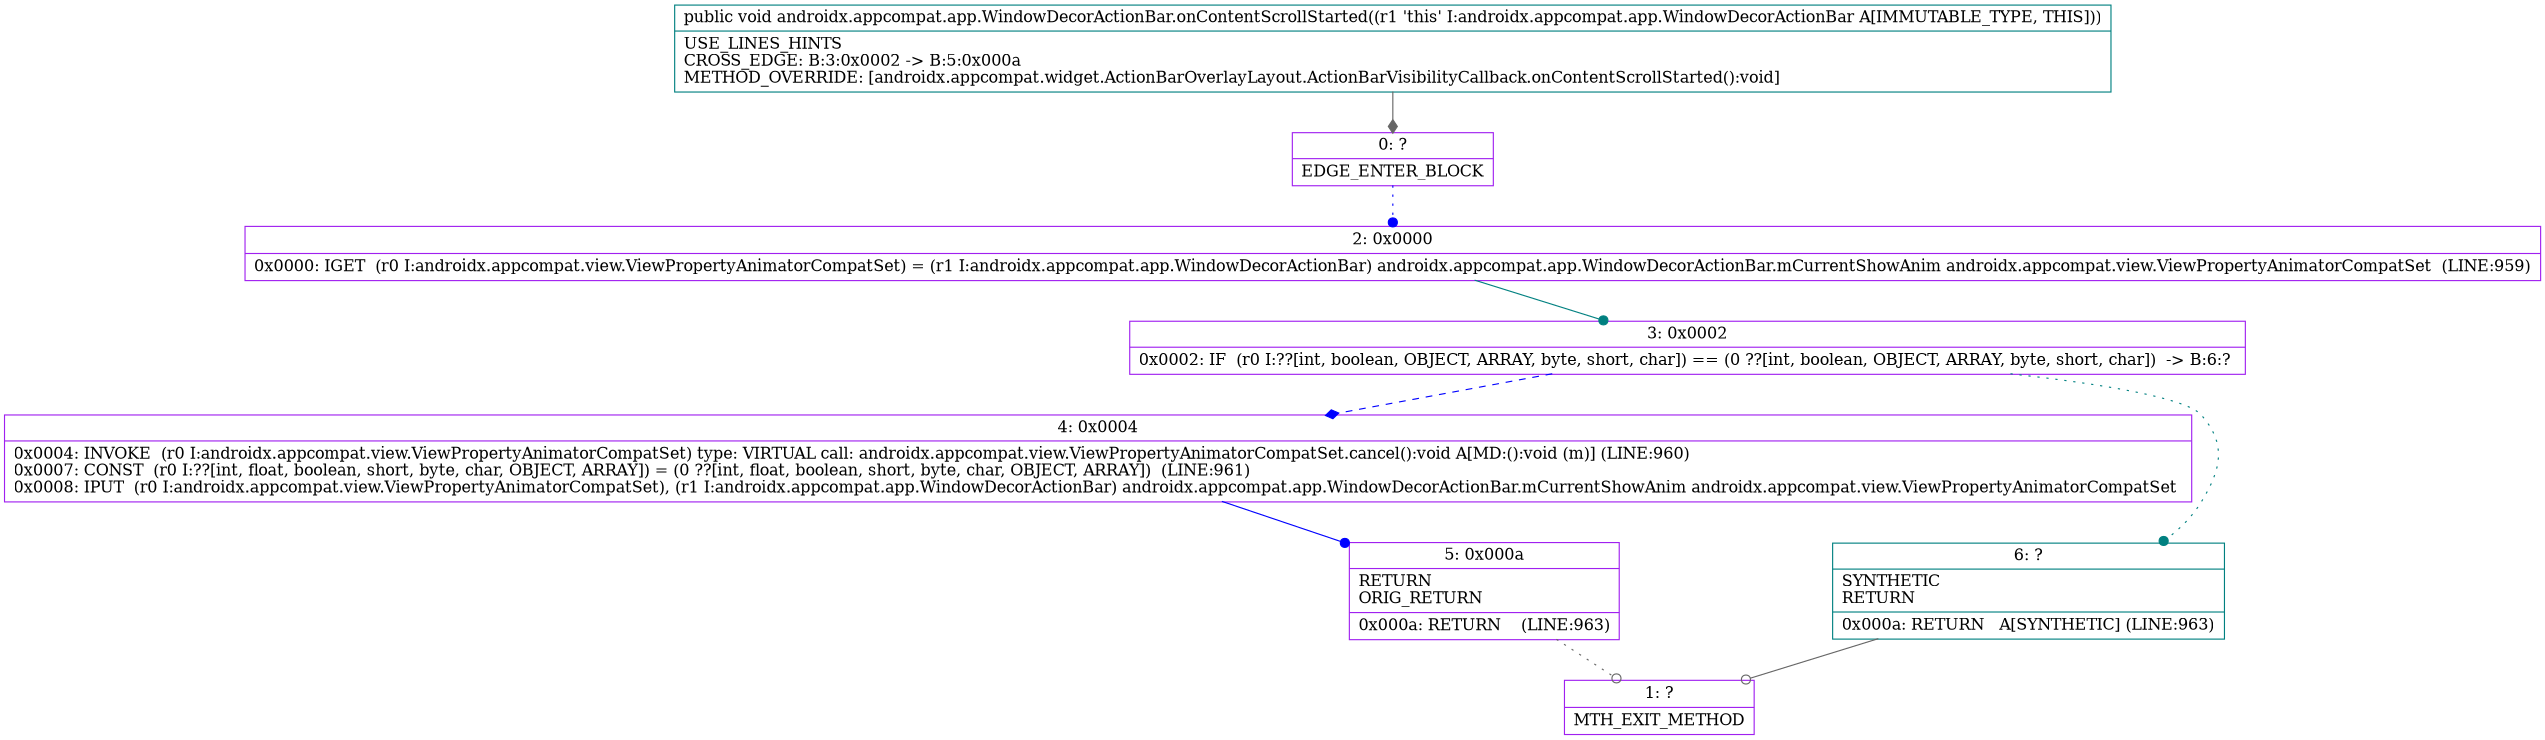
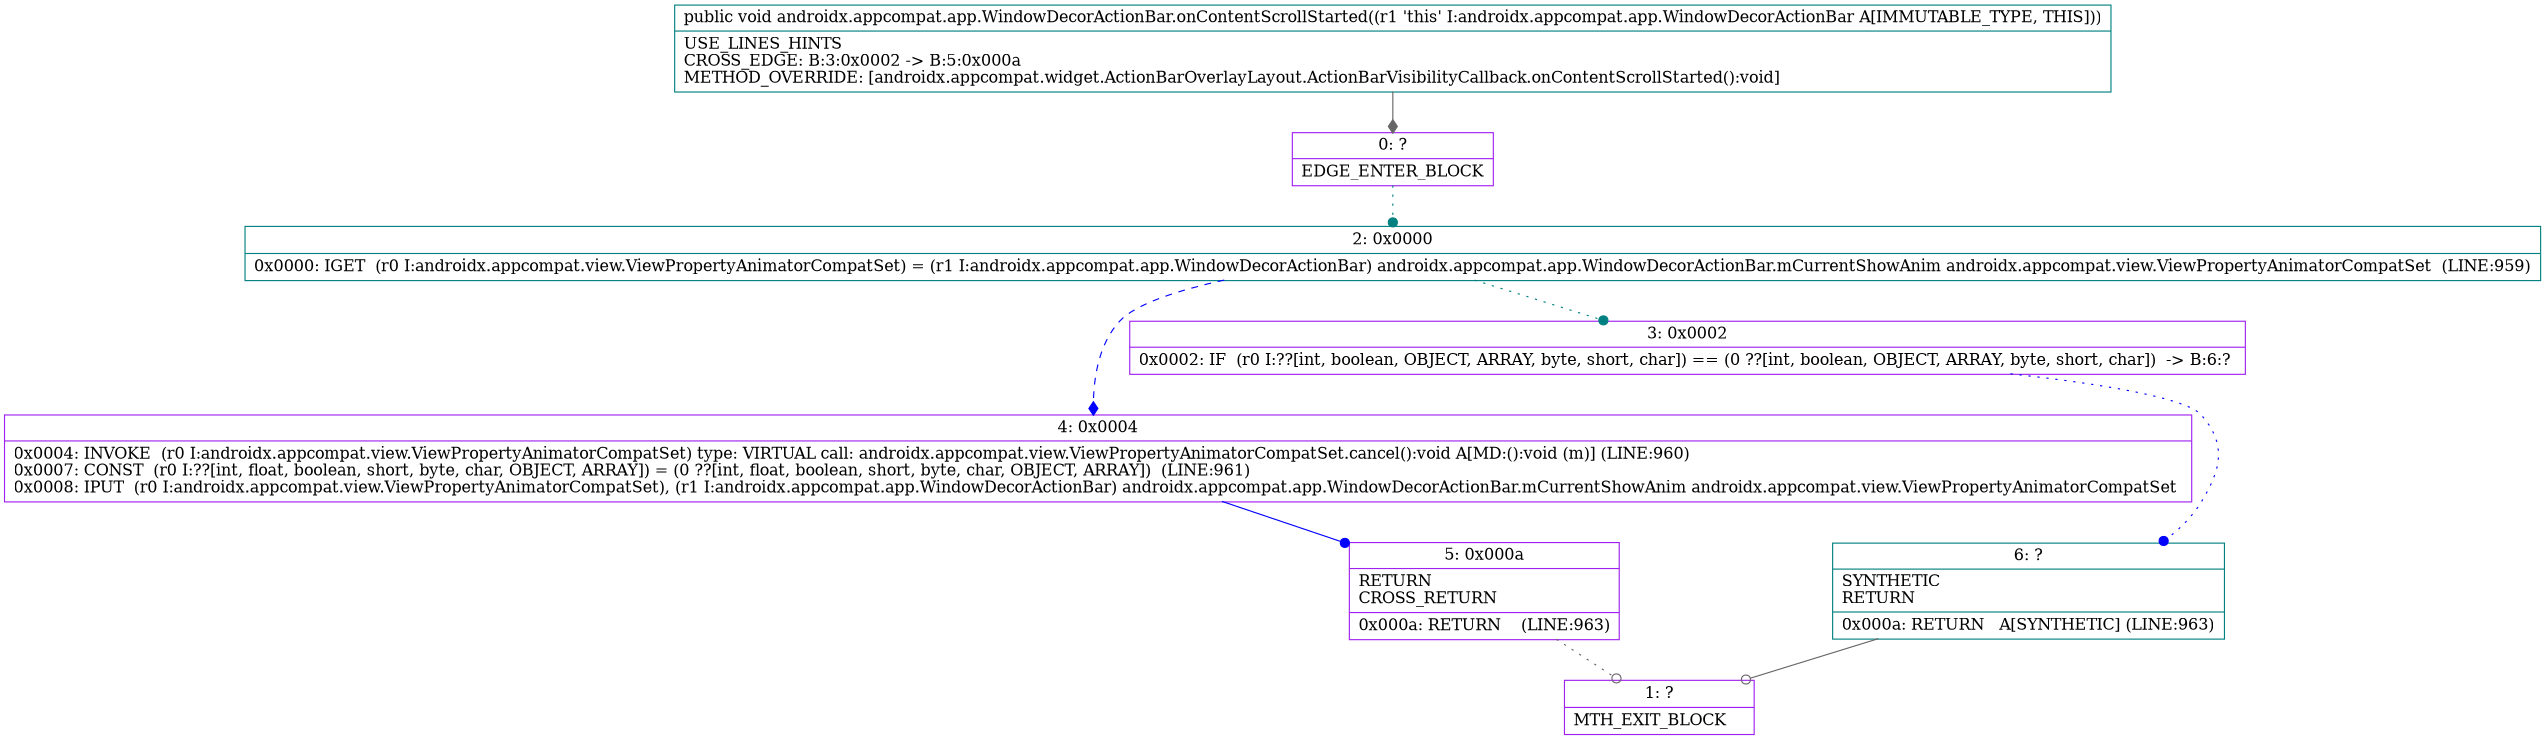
(1393, 202) -> (1393, 202)
(1393, 253) -> (1393, 253)
(1537, 300) -> (1537, 300)
(1446, 393) -> (1130, 313)
(2179, 403) -> (2179, 403)
(1420, 598) -> (1428, 598)
(1659, 720) -> (1650, 720)
